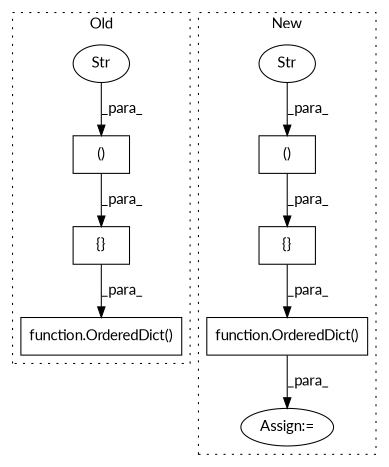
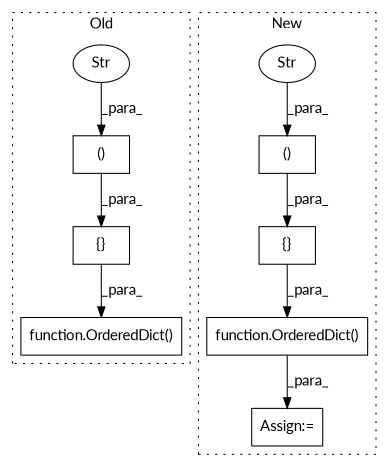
(287, 427) -> (287, 427)
